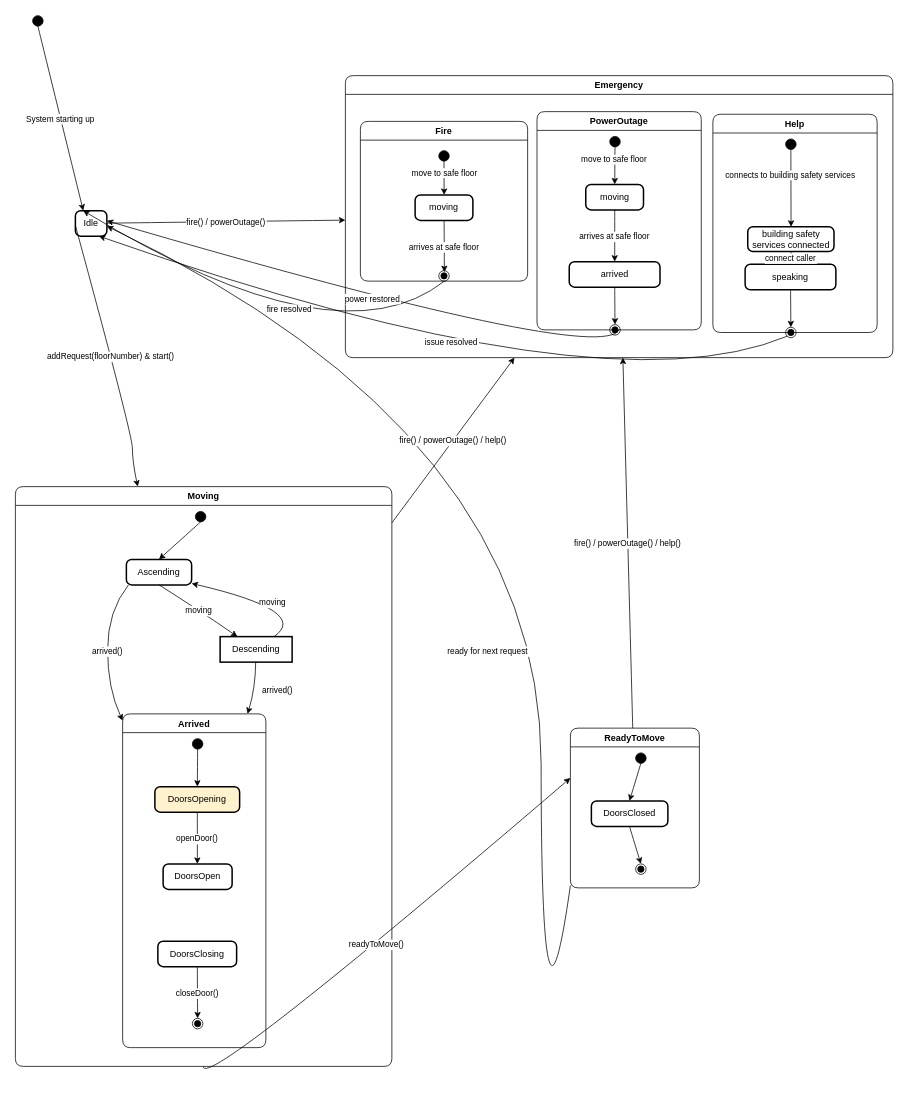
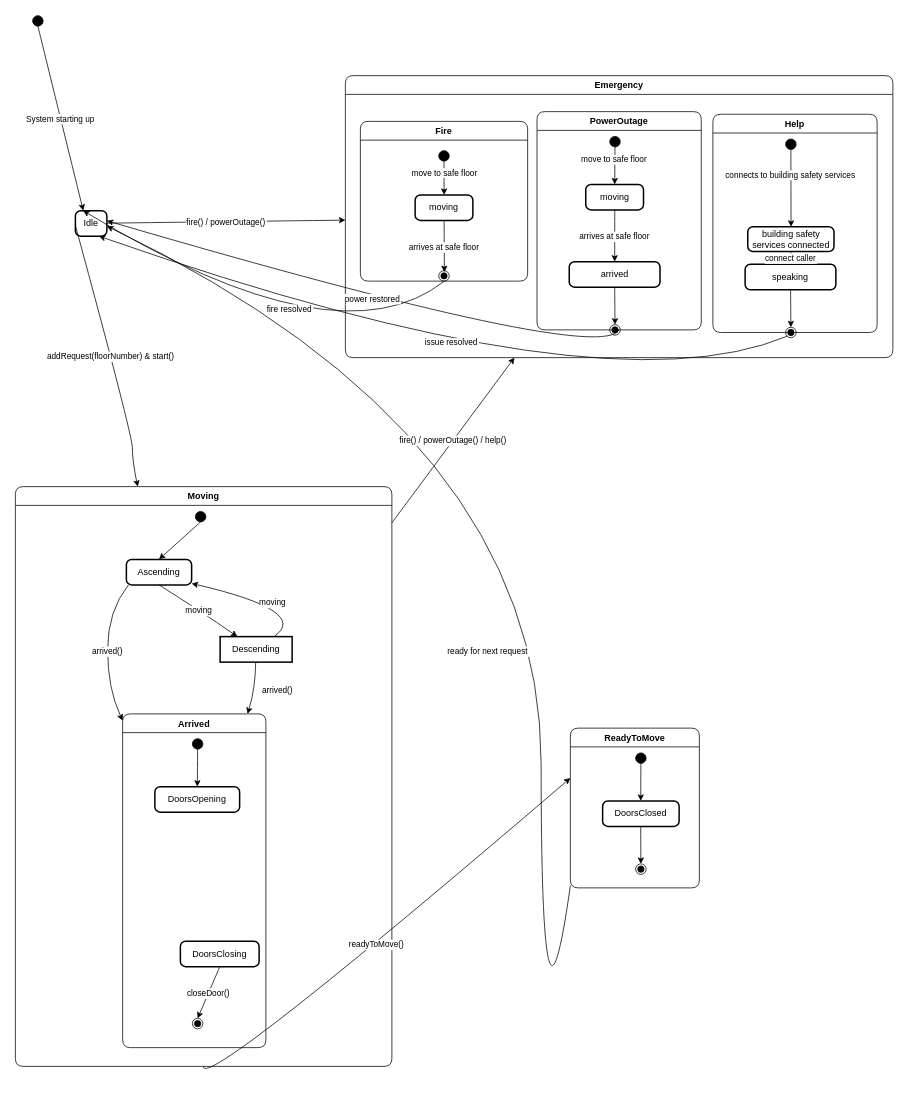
(628, 547) -> none
(197, 799) -> (197, 799)
(630, 813) -> (641, 813)
(197, 835) -> none
(198, 876) -> none
(197, 954) -> (220, 954)
